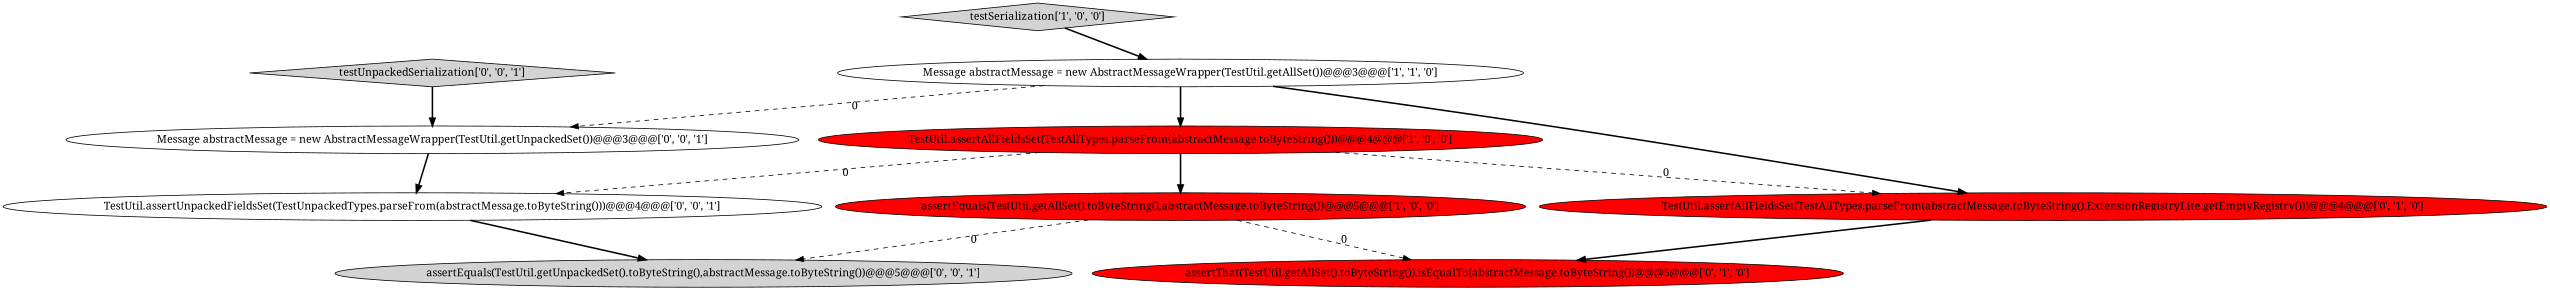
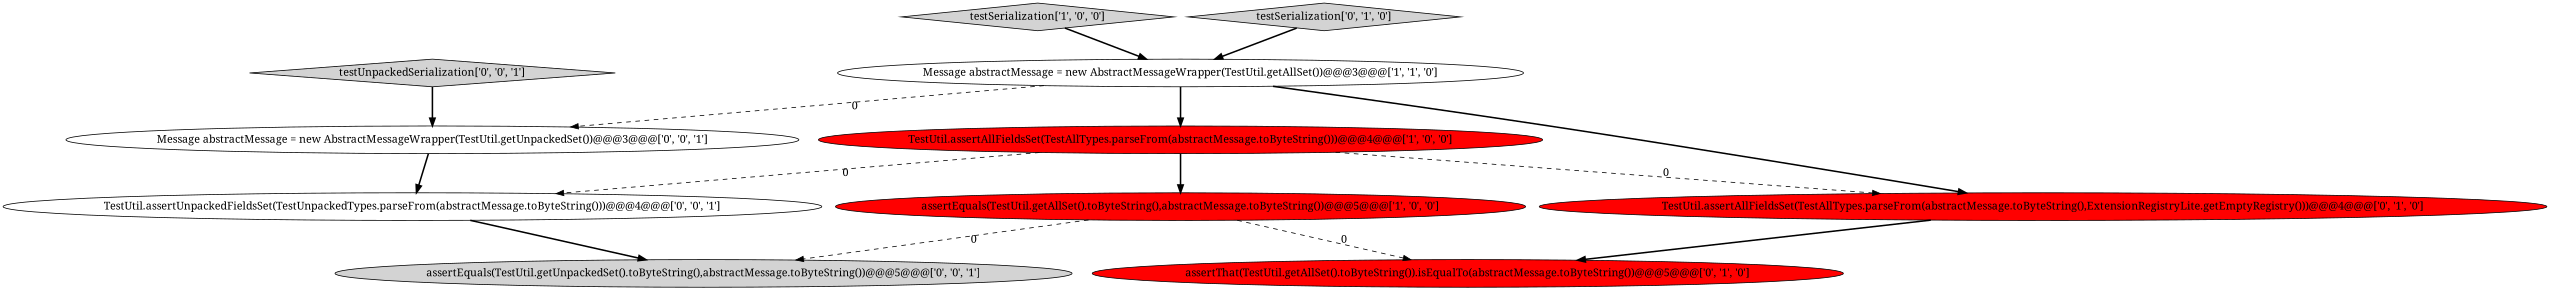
none -> (1324, 17)
